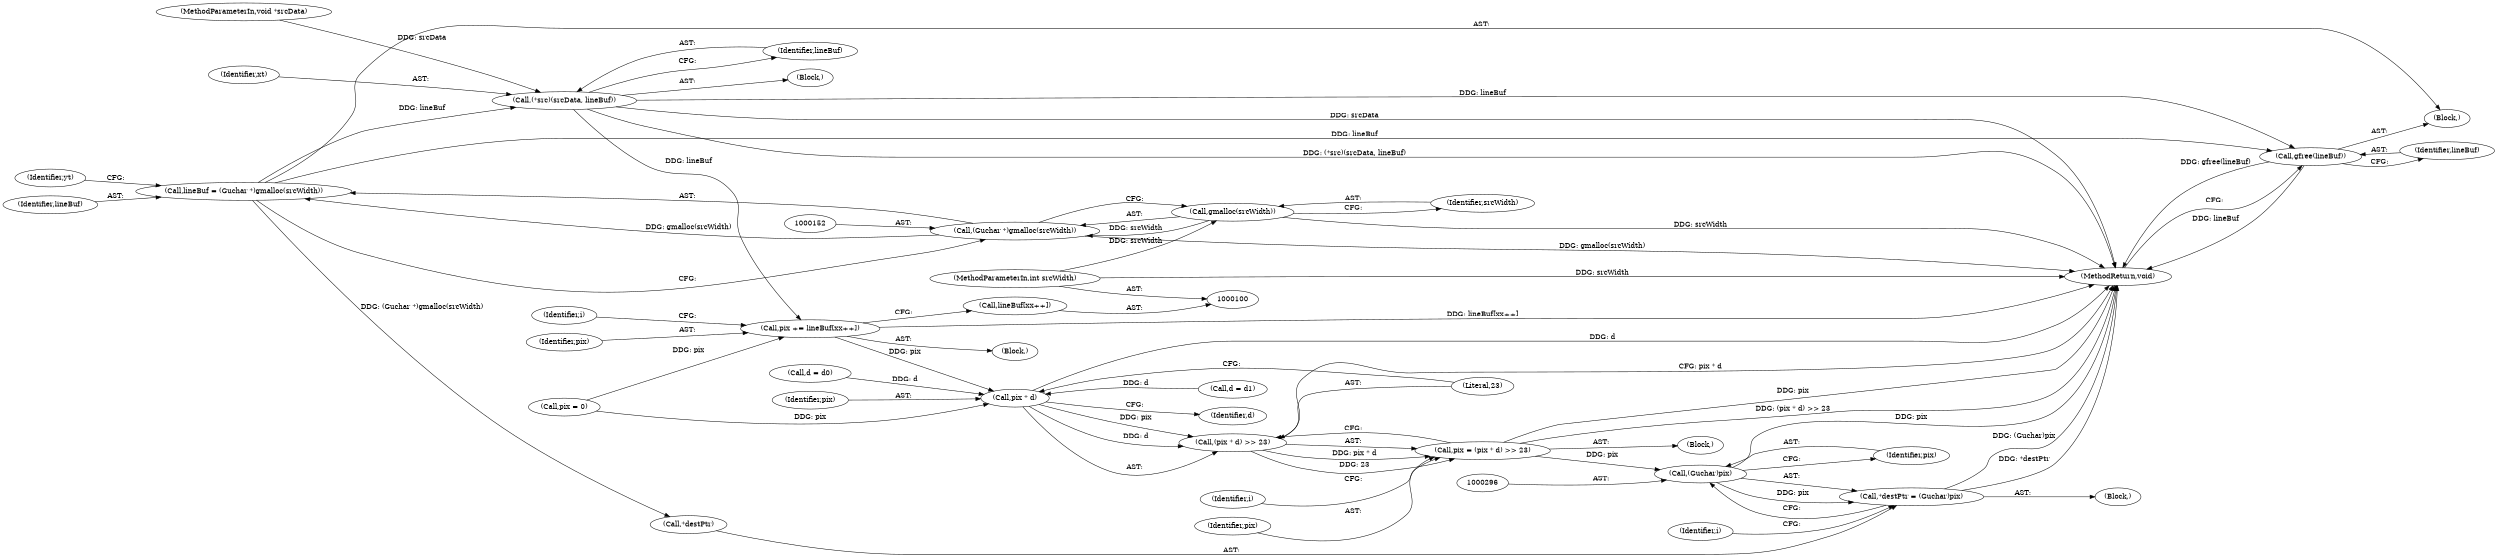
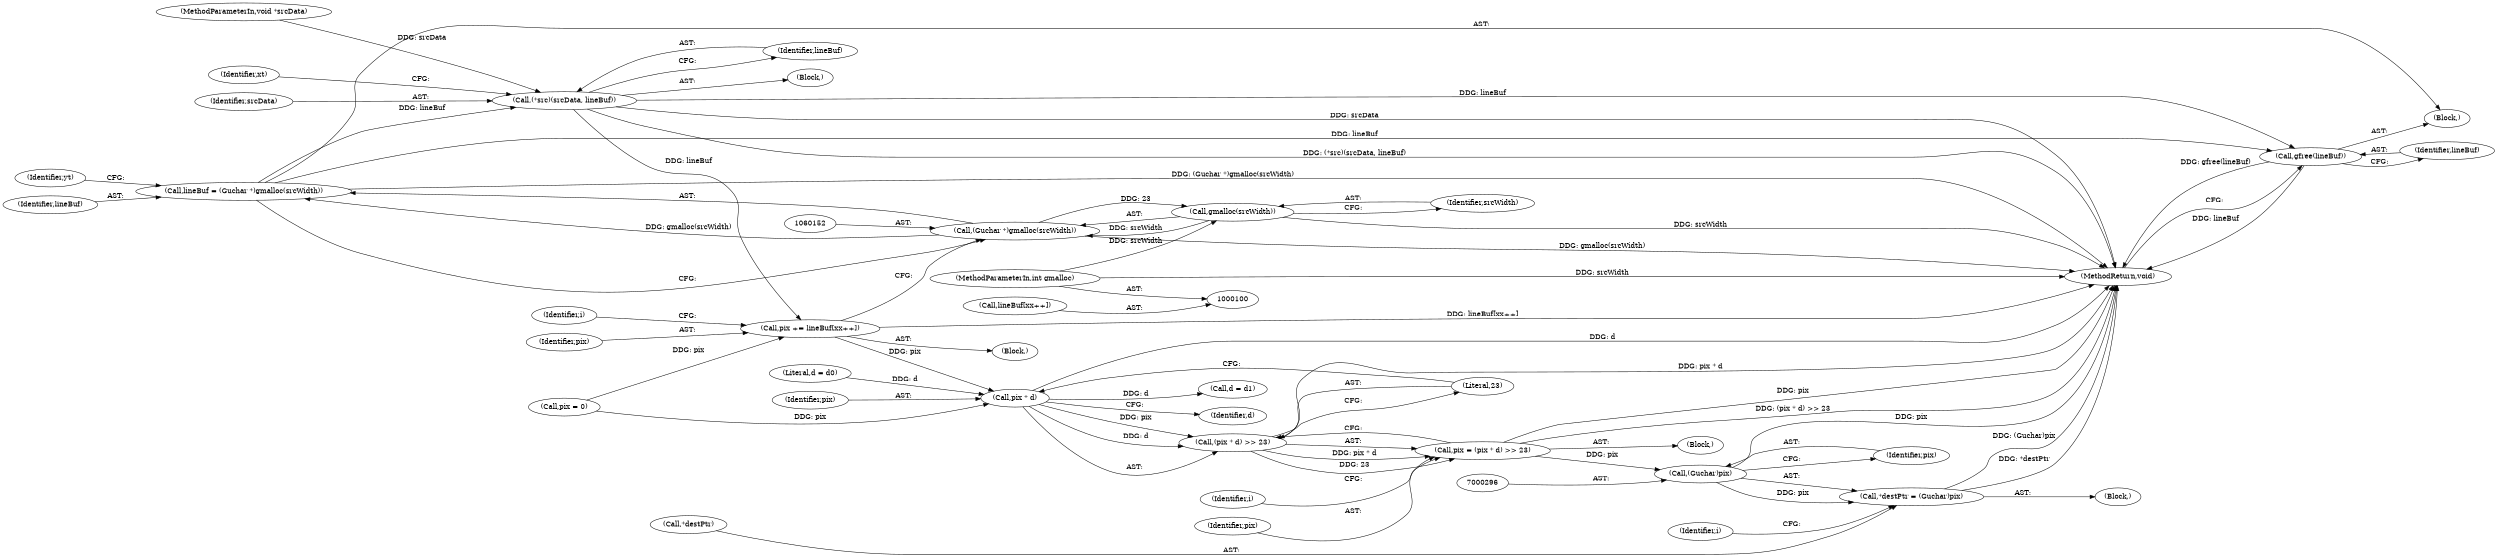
(422, 79) -> (422, 79)
none -> (244, 102)
(1136, 199) -> (1136, 199)
(810, 224) -> (810, 224)
(1015, 279) -> (1015, 279)
(915, 317) -> (913, 286)
(1701, 367) -> (1701, 367)
(810, 373) -> (810, 373)
(441, 381) -> (1237, 178)
(1124, 388) -> (1123, 399)
none -> (1361, 410)
(1483, 483) -> (1483, 483)
(1796, 518) -> none
